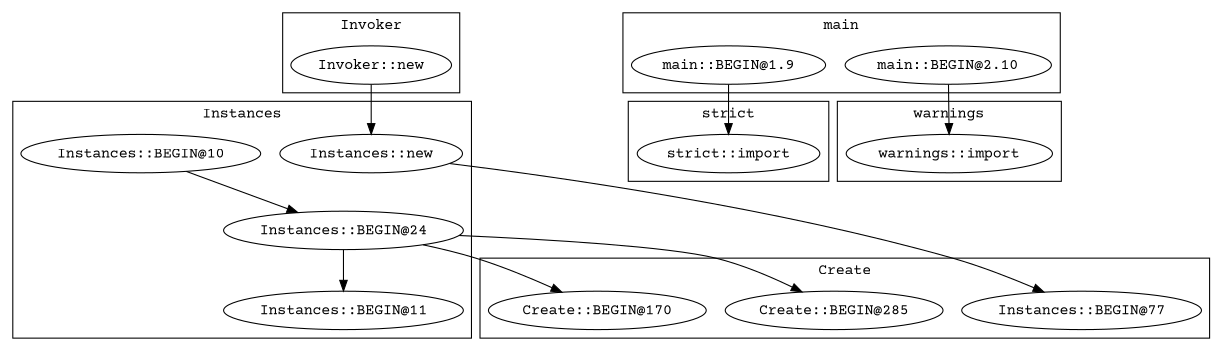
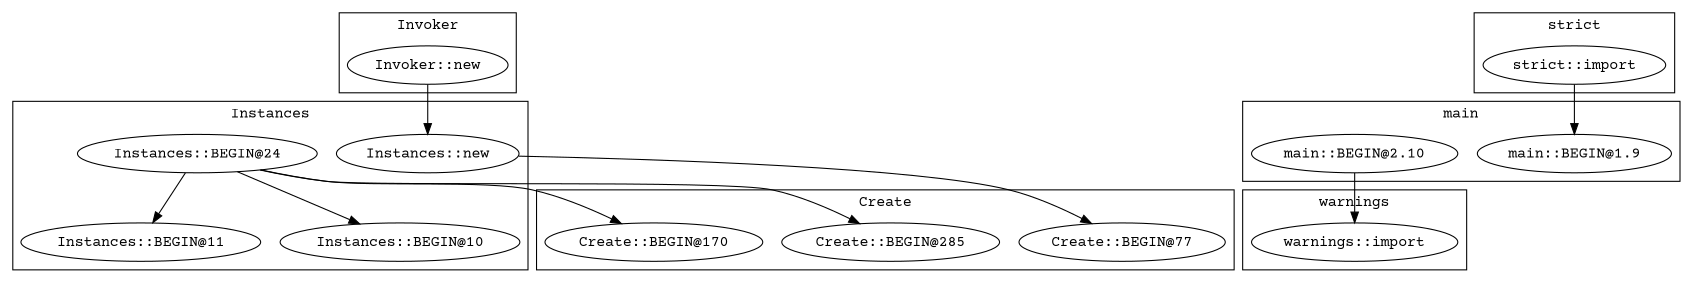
(729, 108) -> (1574, 108)
(237, 190) -> (294, 196)
(1082, 310) -> (1122, 242)
